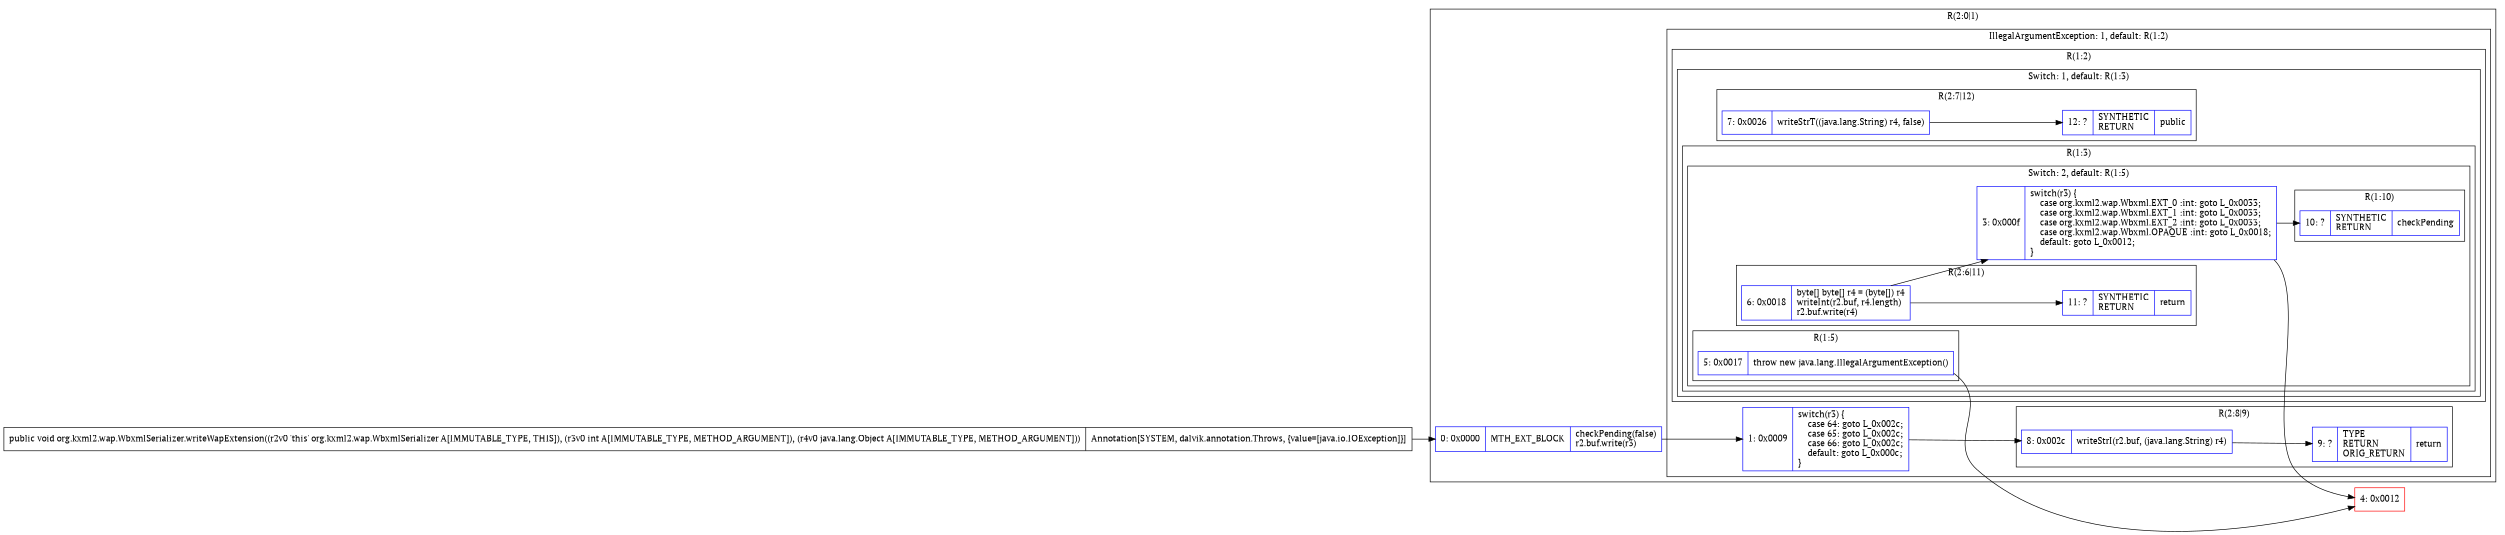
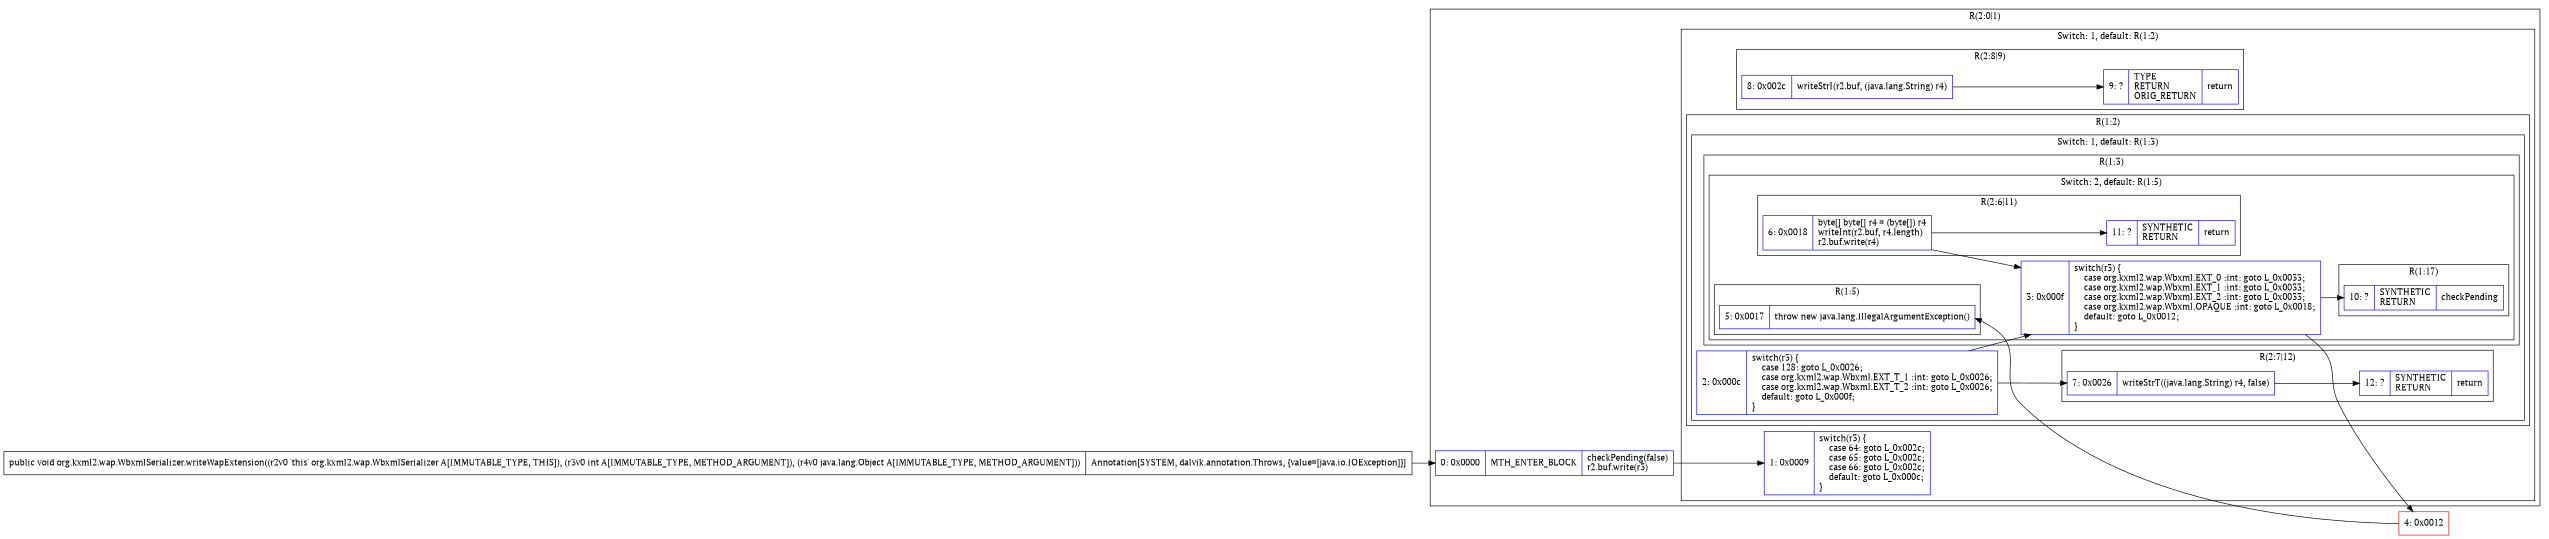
(2079, 37) -> (2108, 37)
(2173, 122) -> (2470, 383)
(2380, 198) -> (2424, 272)
none -> (1847, 383)
(1528, 439) -> (1534, 463)
(1959, 440) -> none
(2104, 525) -> (2152, 481)
